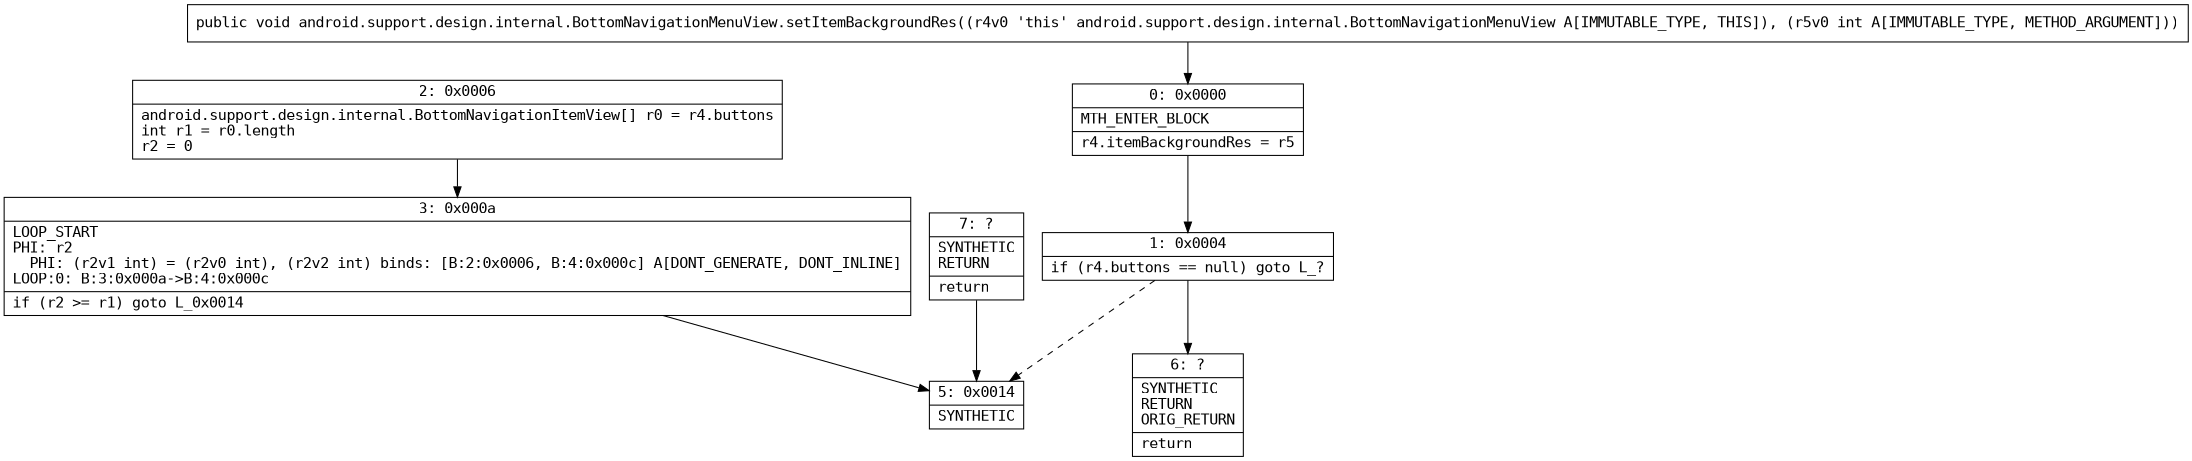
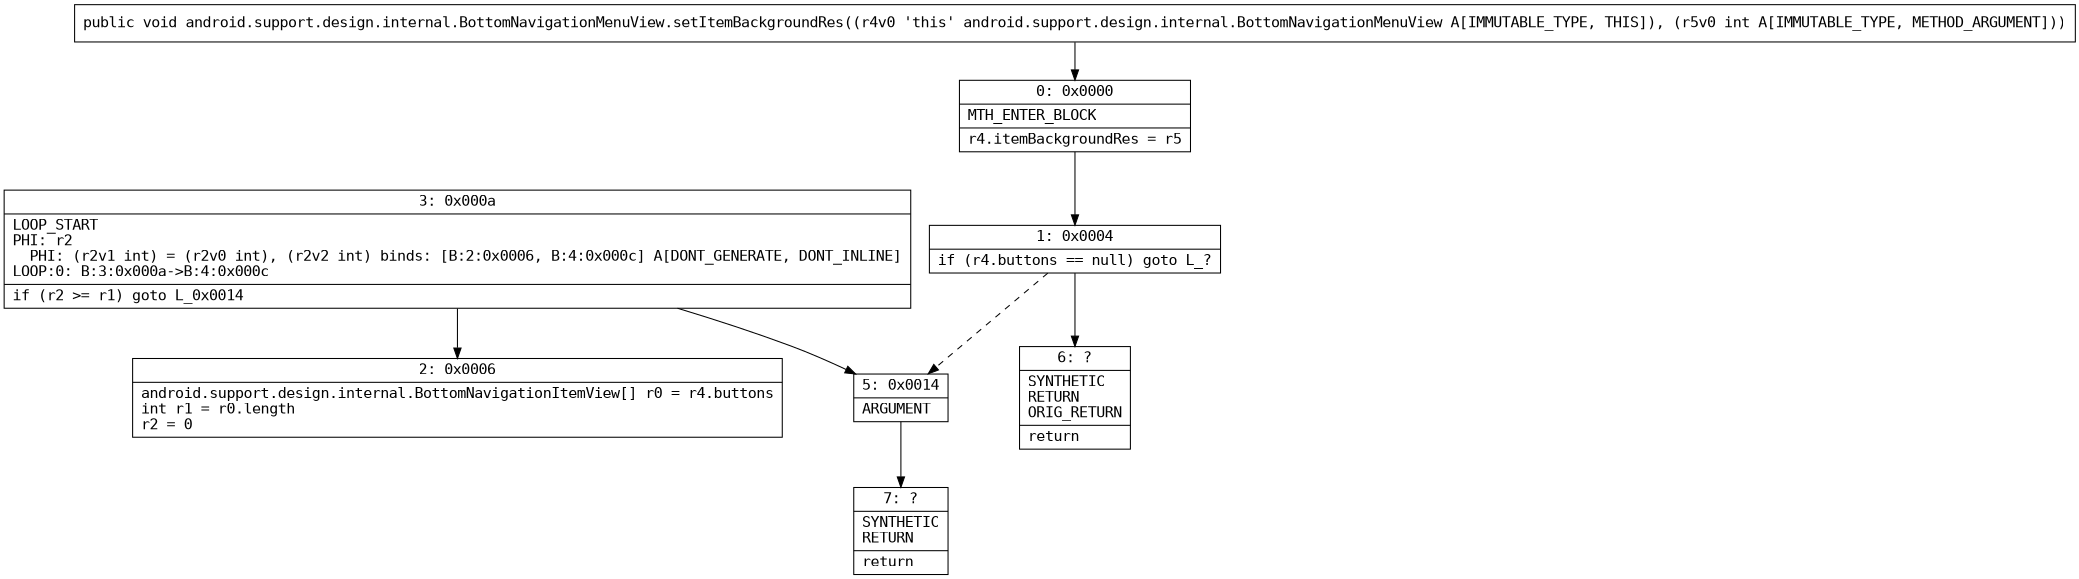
(457, 173) -> (457, 328)
(977, 335) -> (901, 449)
(977, 417) -> (897, 409)
